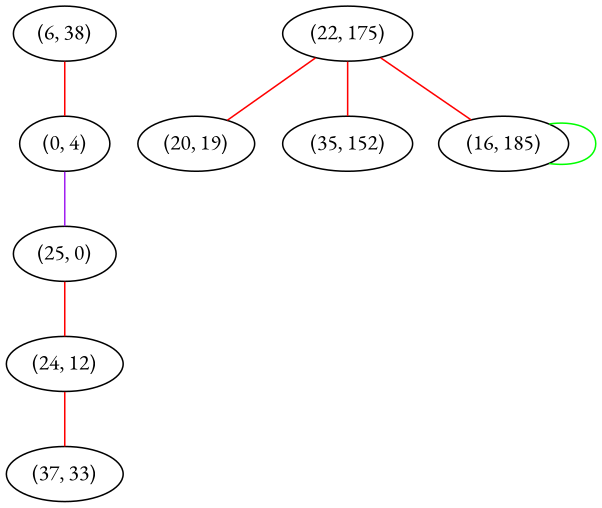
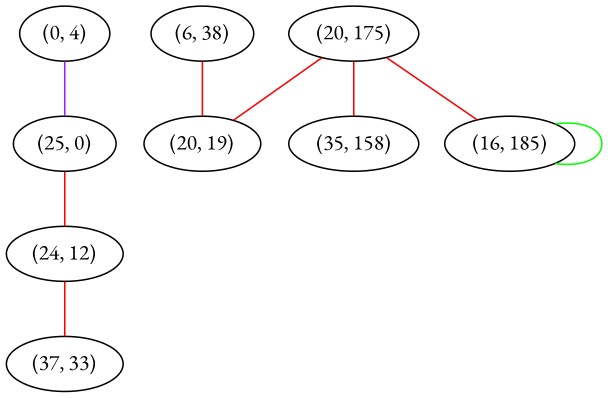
(348, 34) -> (354, 34)
(65, 89) -> (202, 89)
(348, 144) -> (354, 144)
